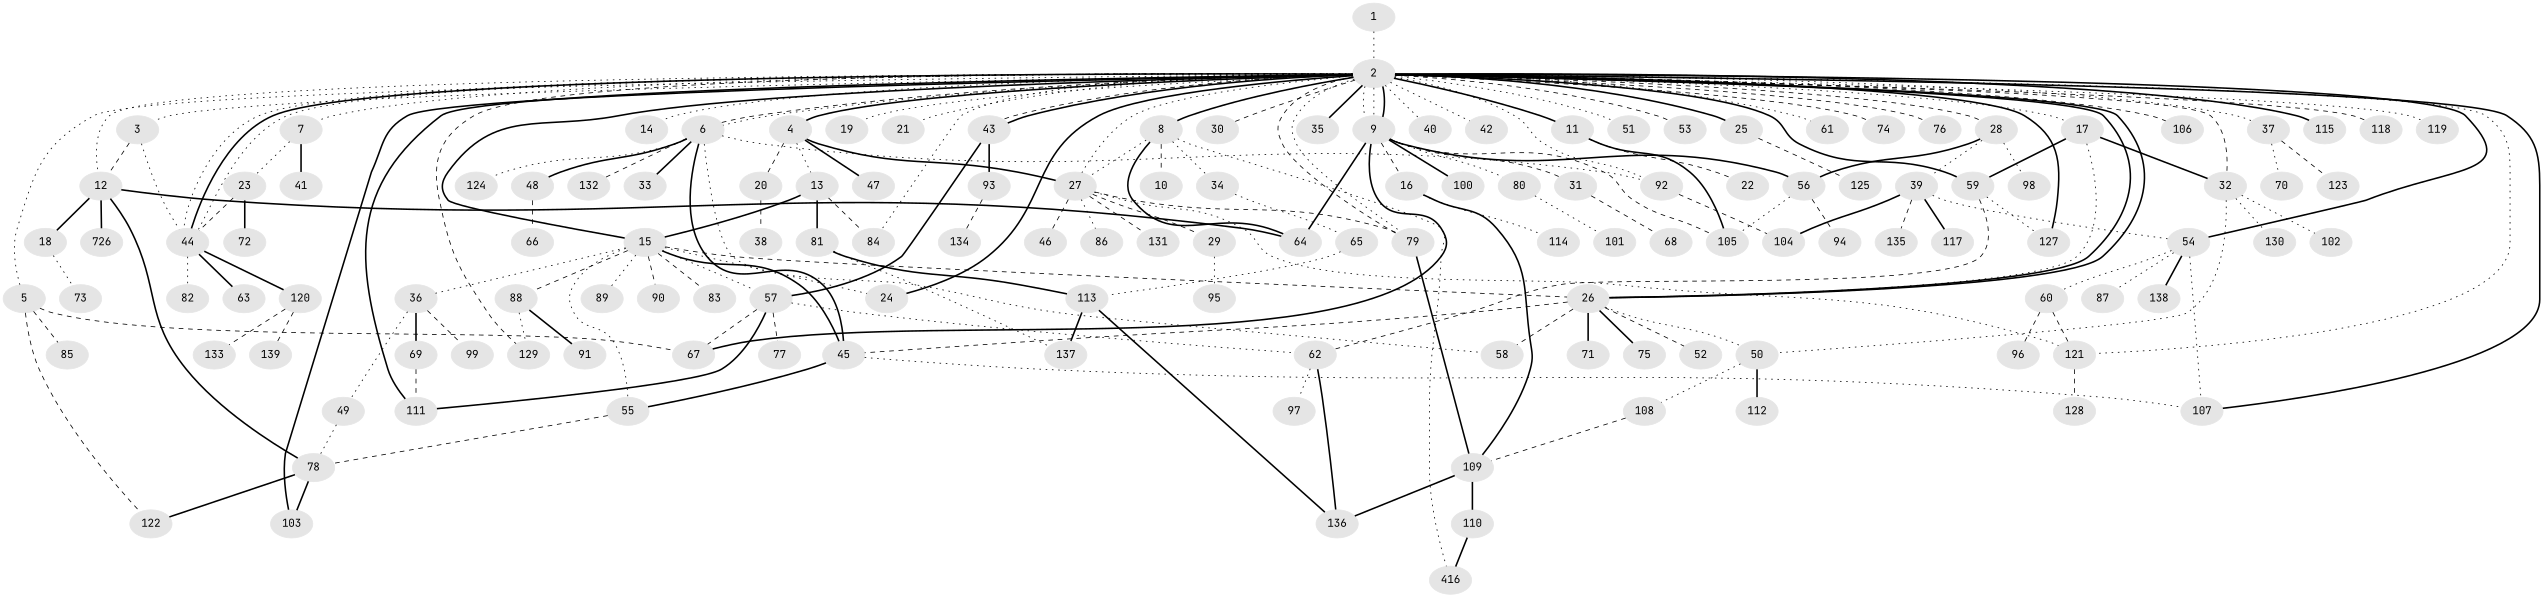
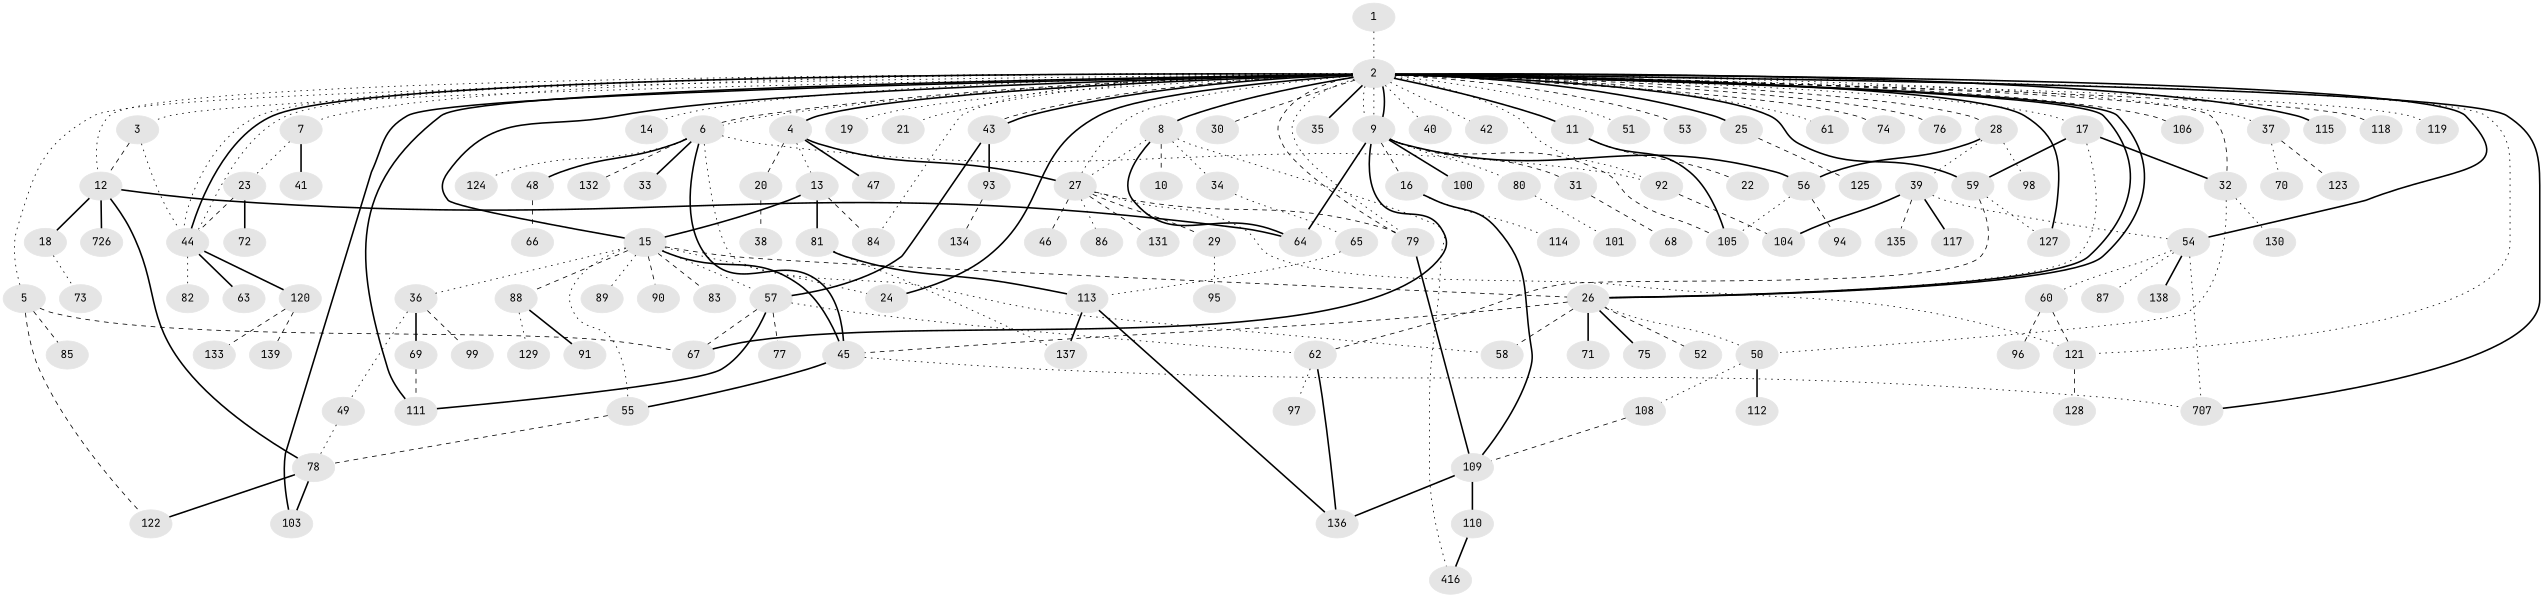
(495, 110) -> none
(2331, 242) -> none
(2202, 411) -> (2202, 411)
